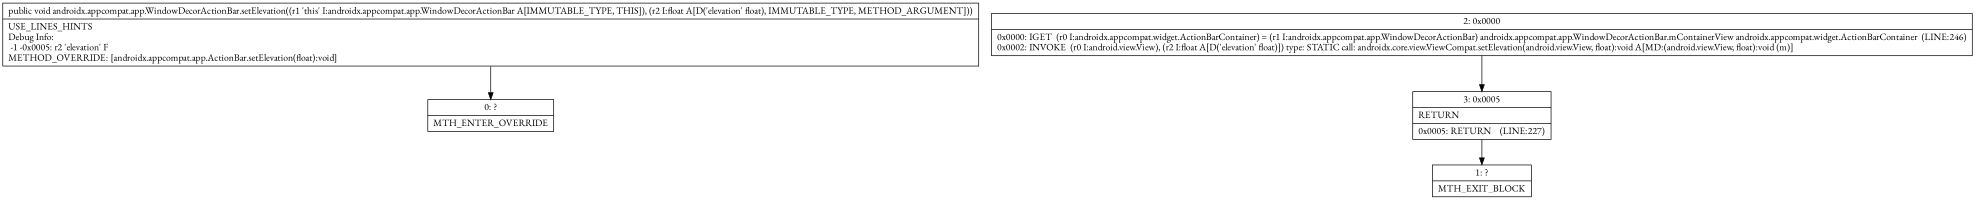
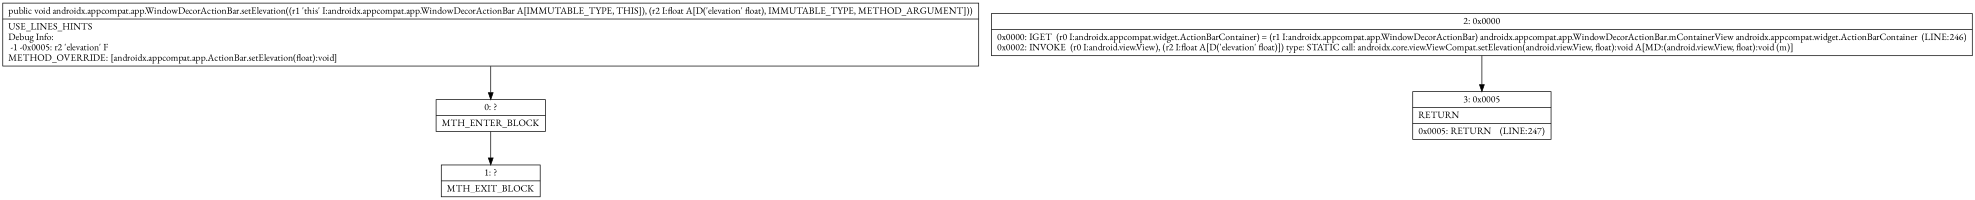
(491, 123) -> (491, 123)
(1482, 131) -> (1482, 131)
(1482, 149) -> (491, 145)
